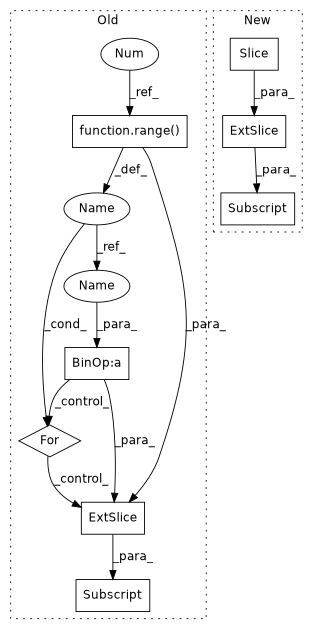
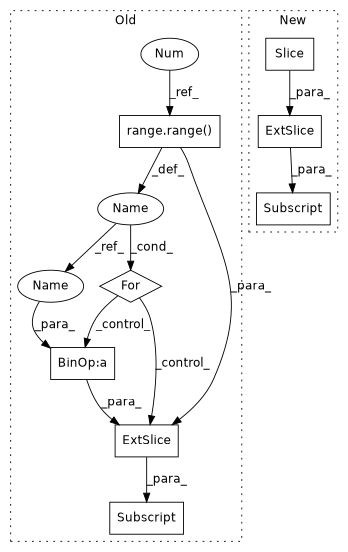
(130, 132) -> (170, 132)
(55, 396) -> (99, 314)
